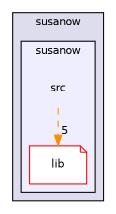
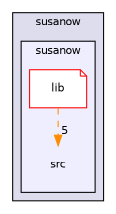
(58, 122) -> (58, 122)
